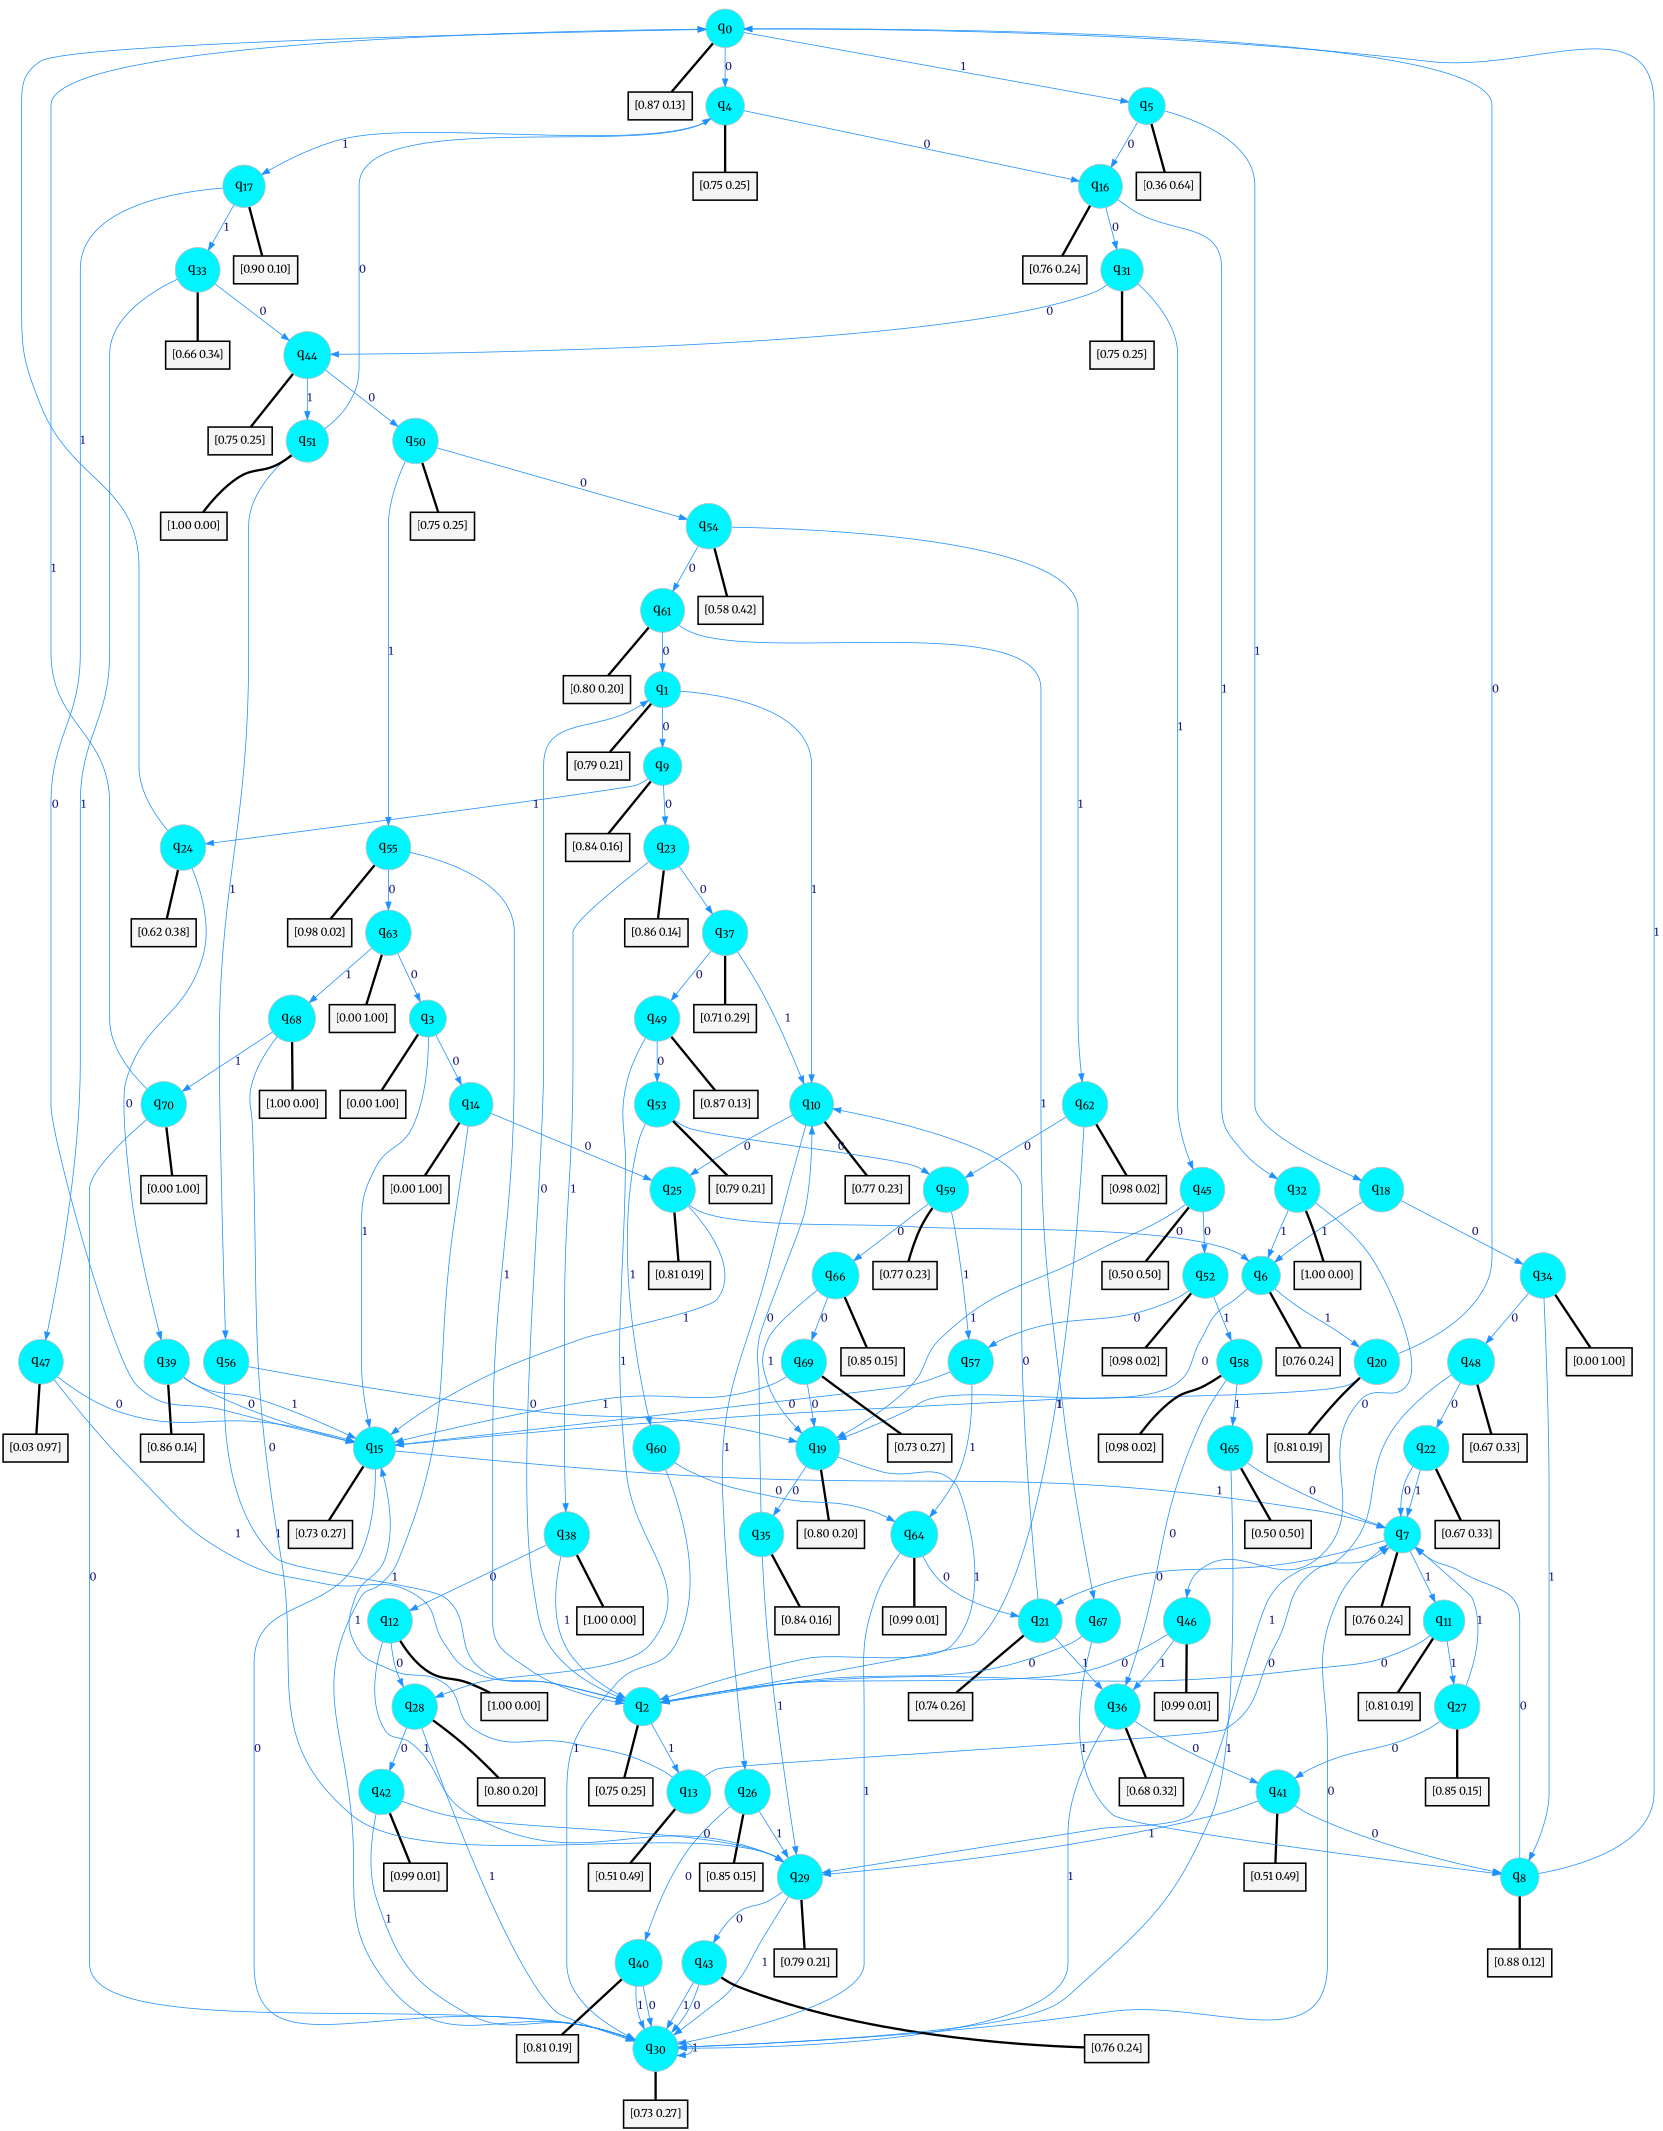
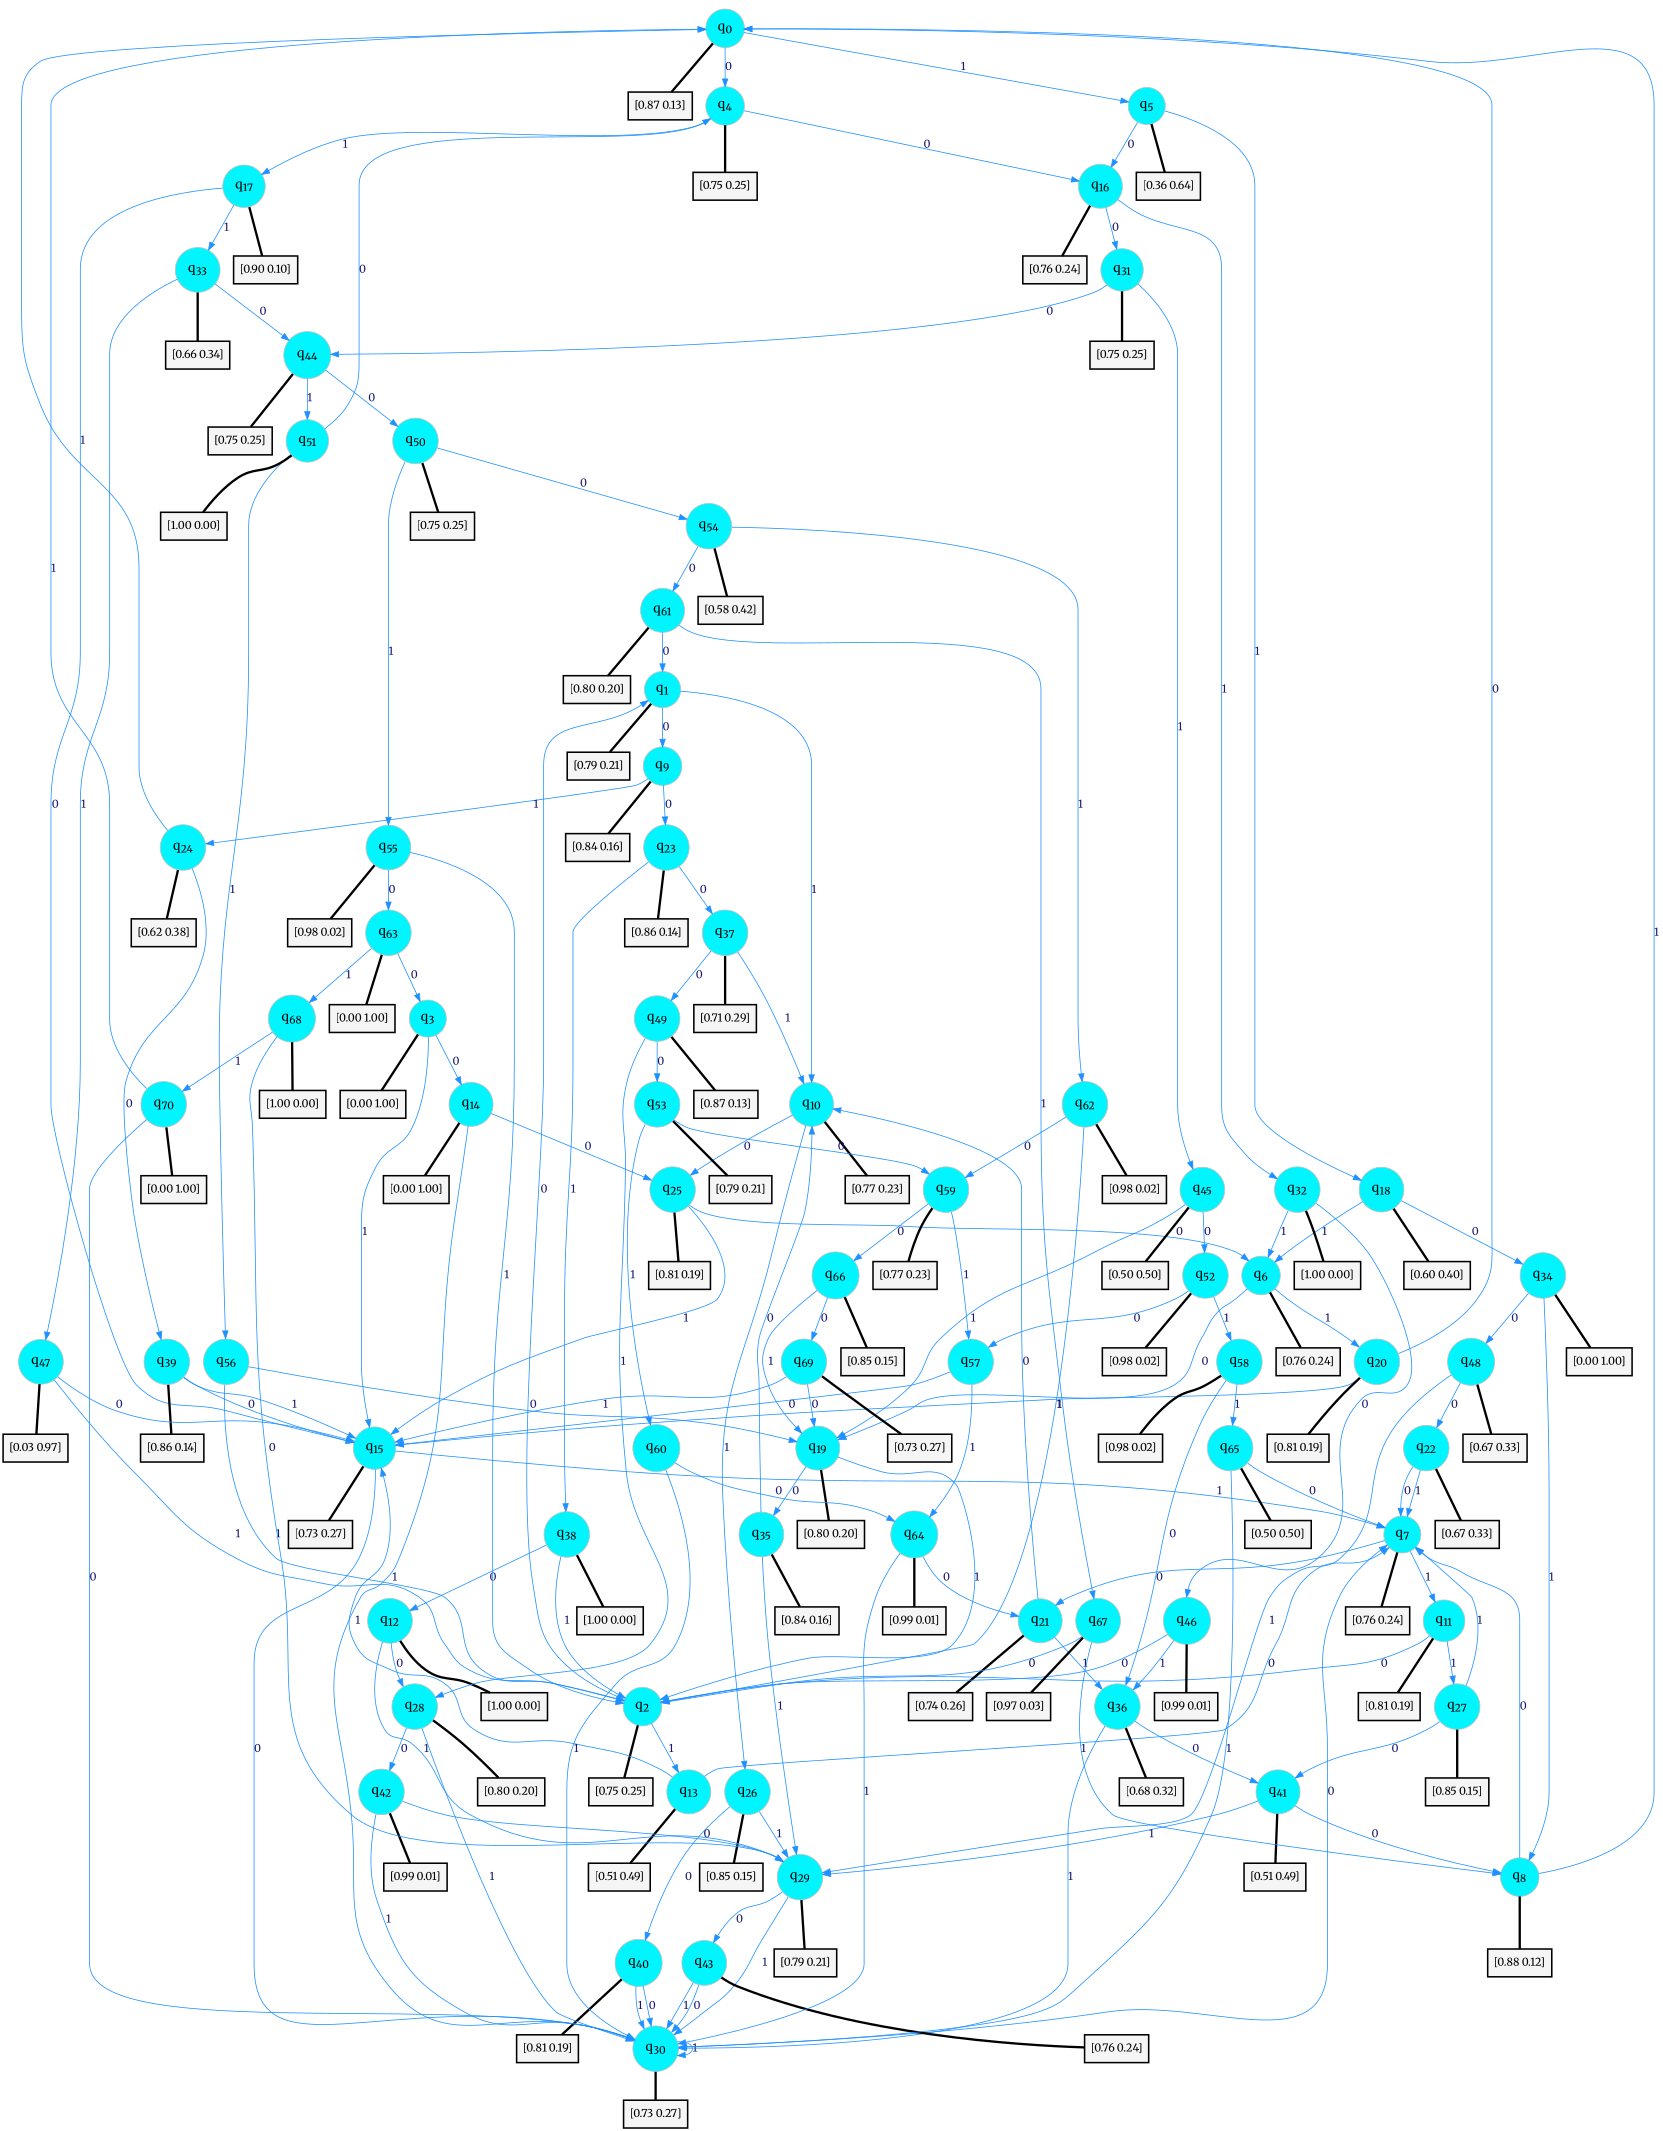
none -> (1437, 1275)
none -> (1019, 1707)
